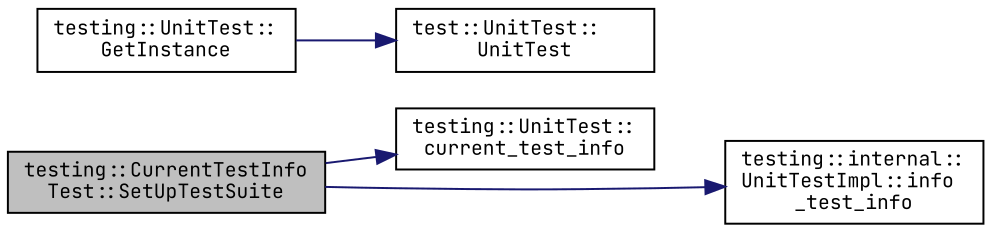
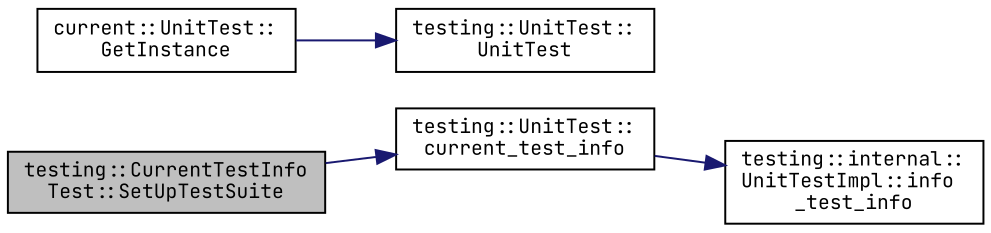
(167, 40) -> (167, 40)
(525, 40) -> (525, 40)
(515, 189) -> (680, 159)
